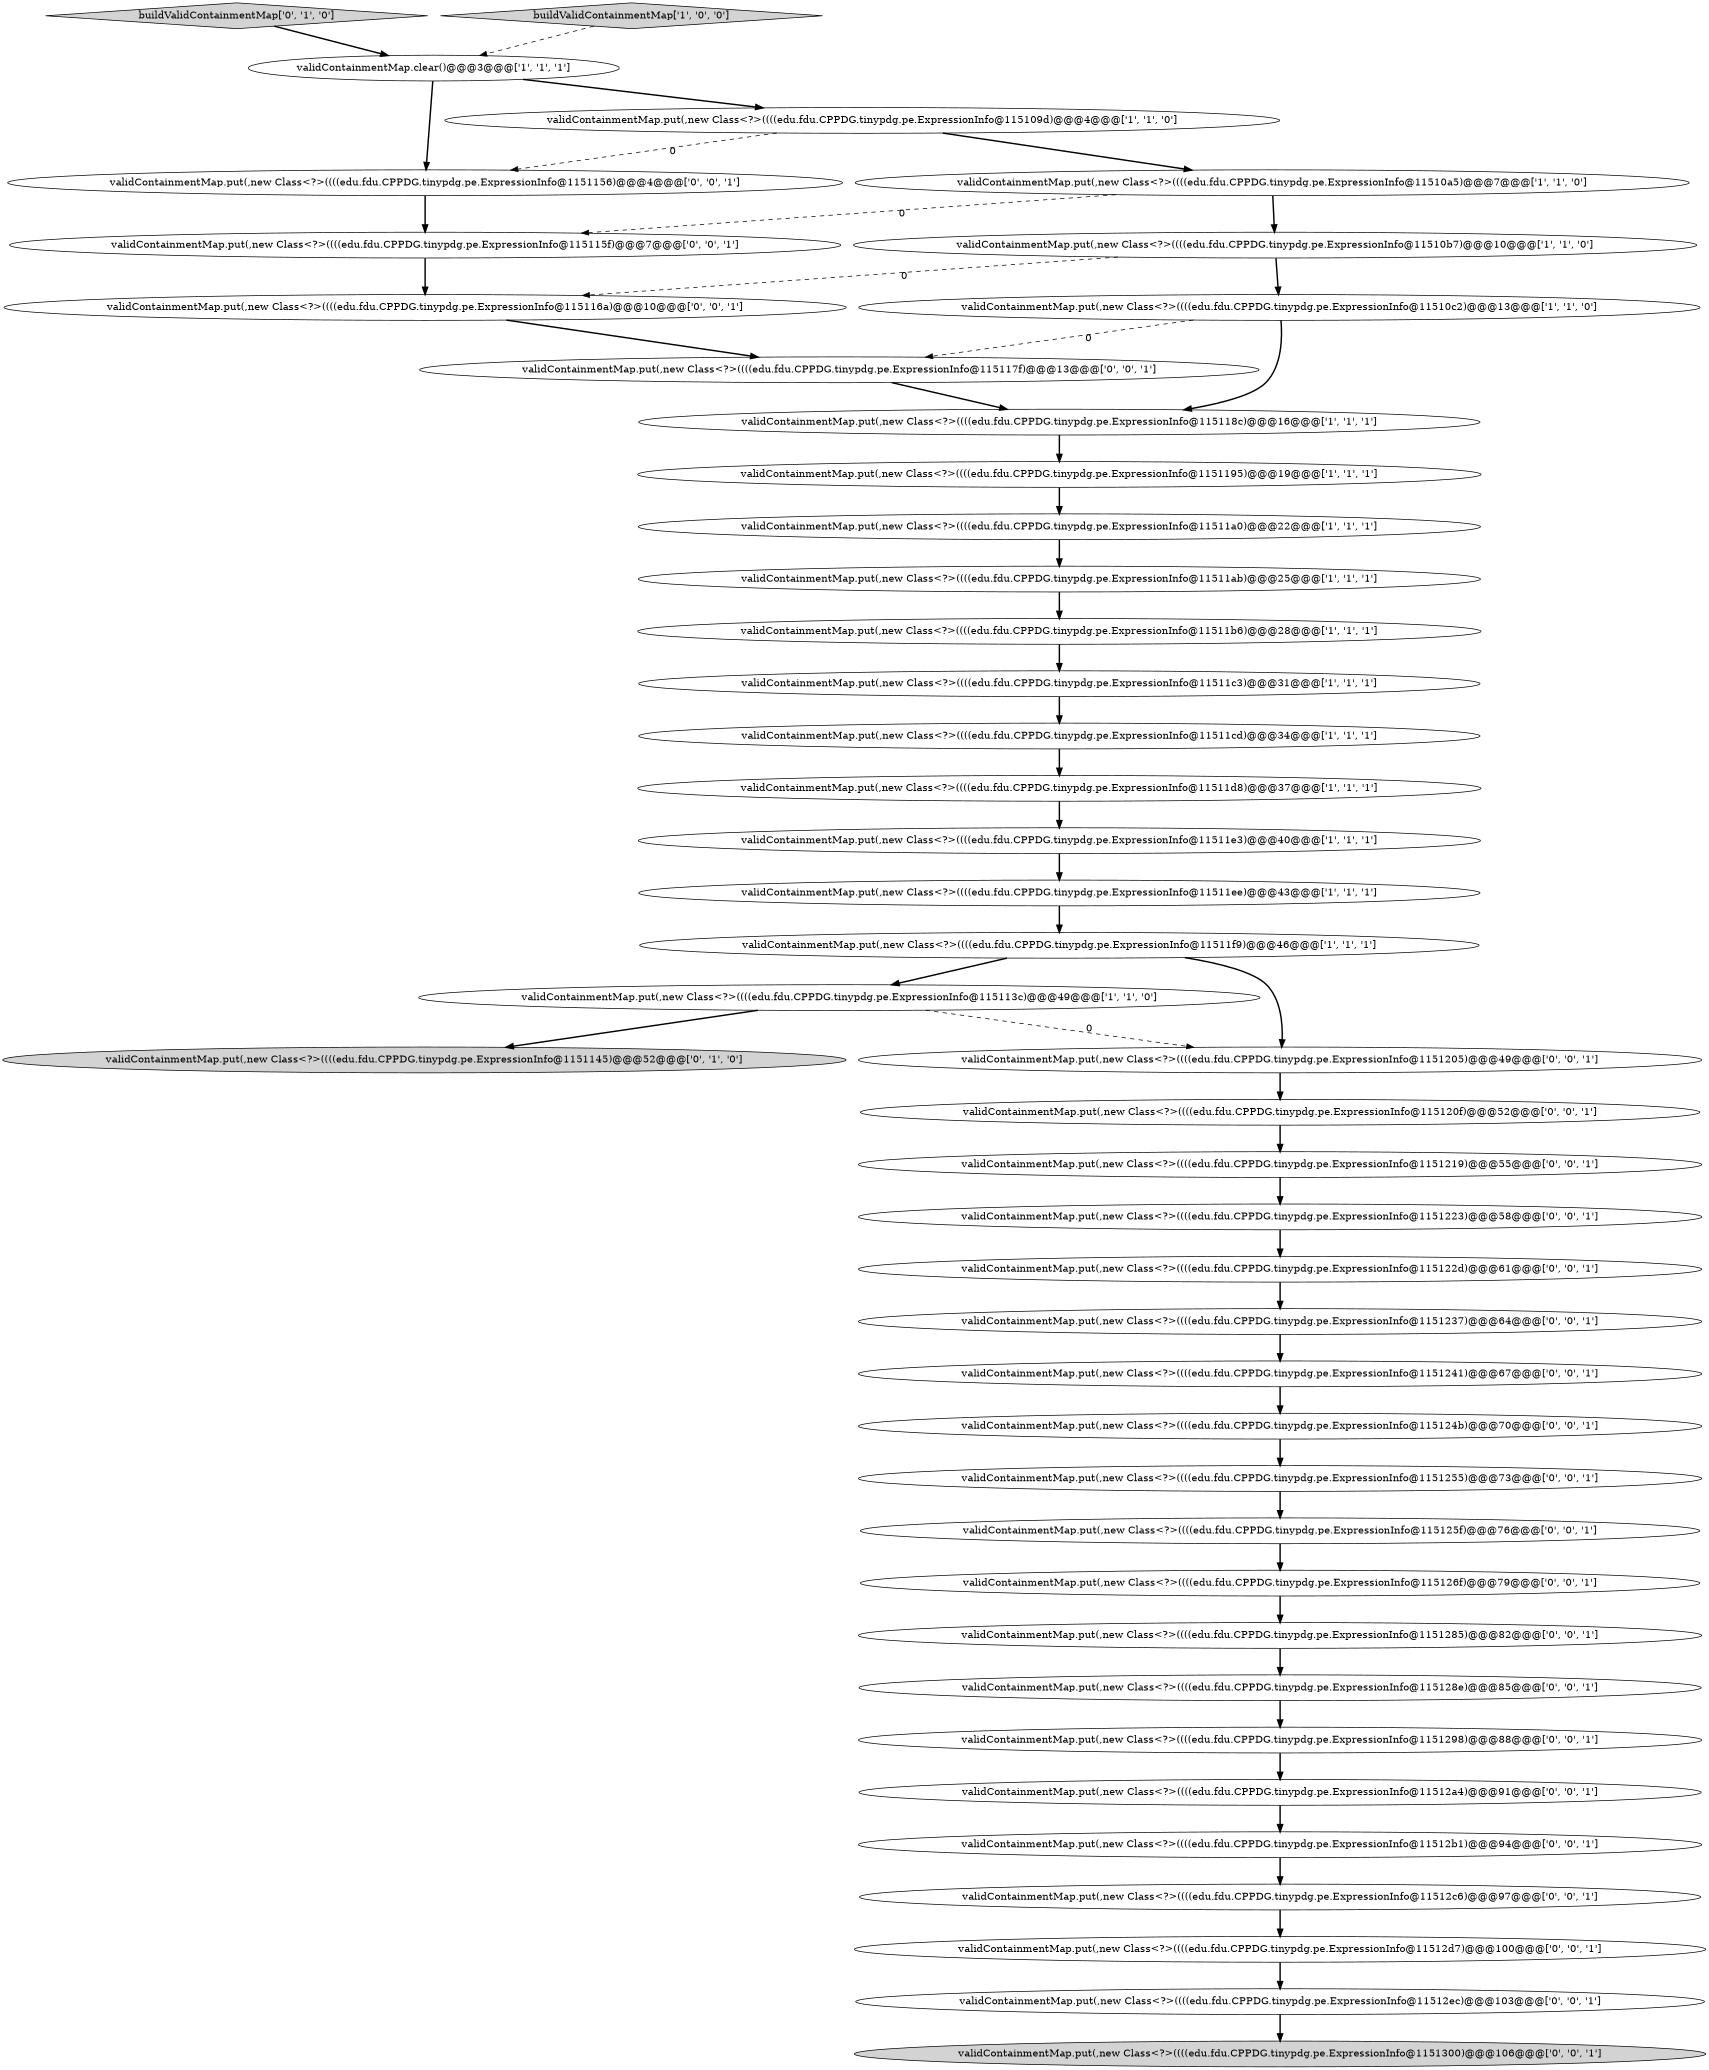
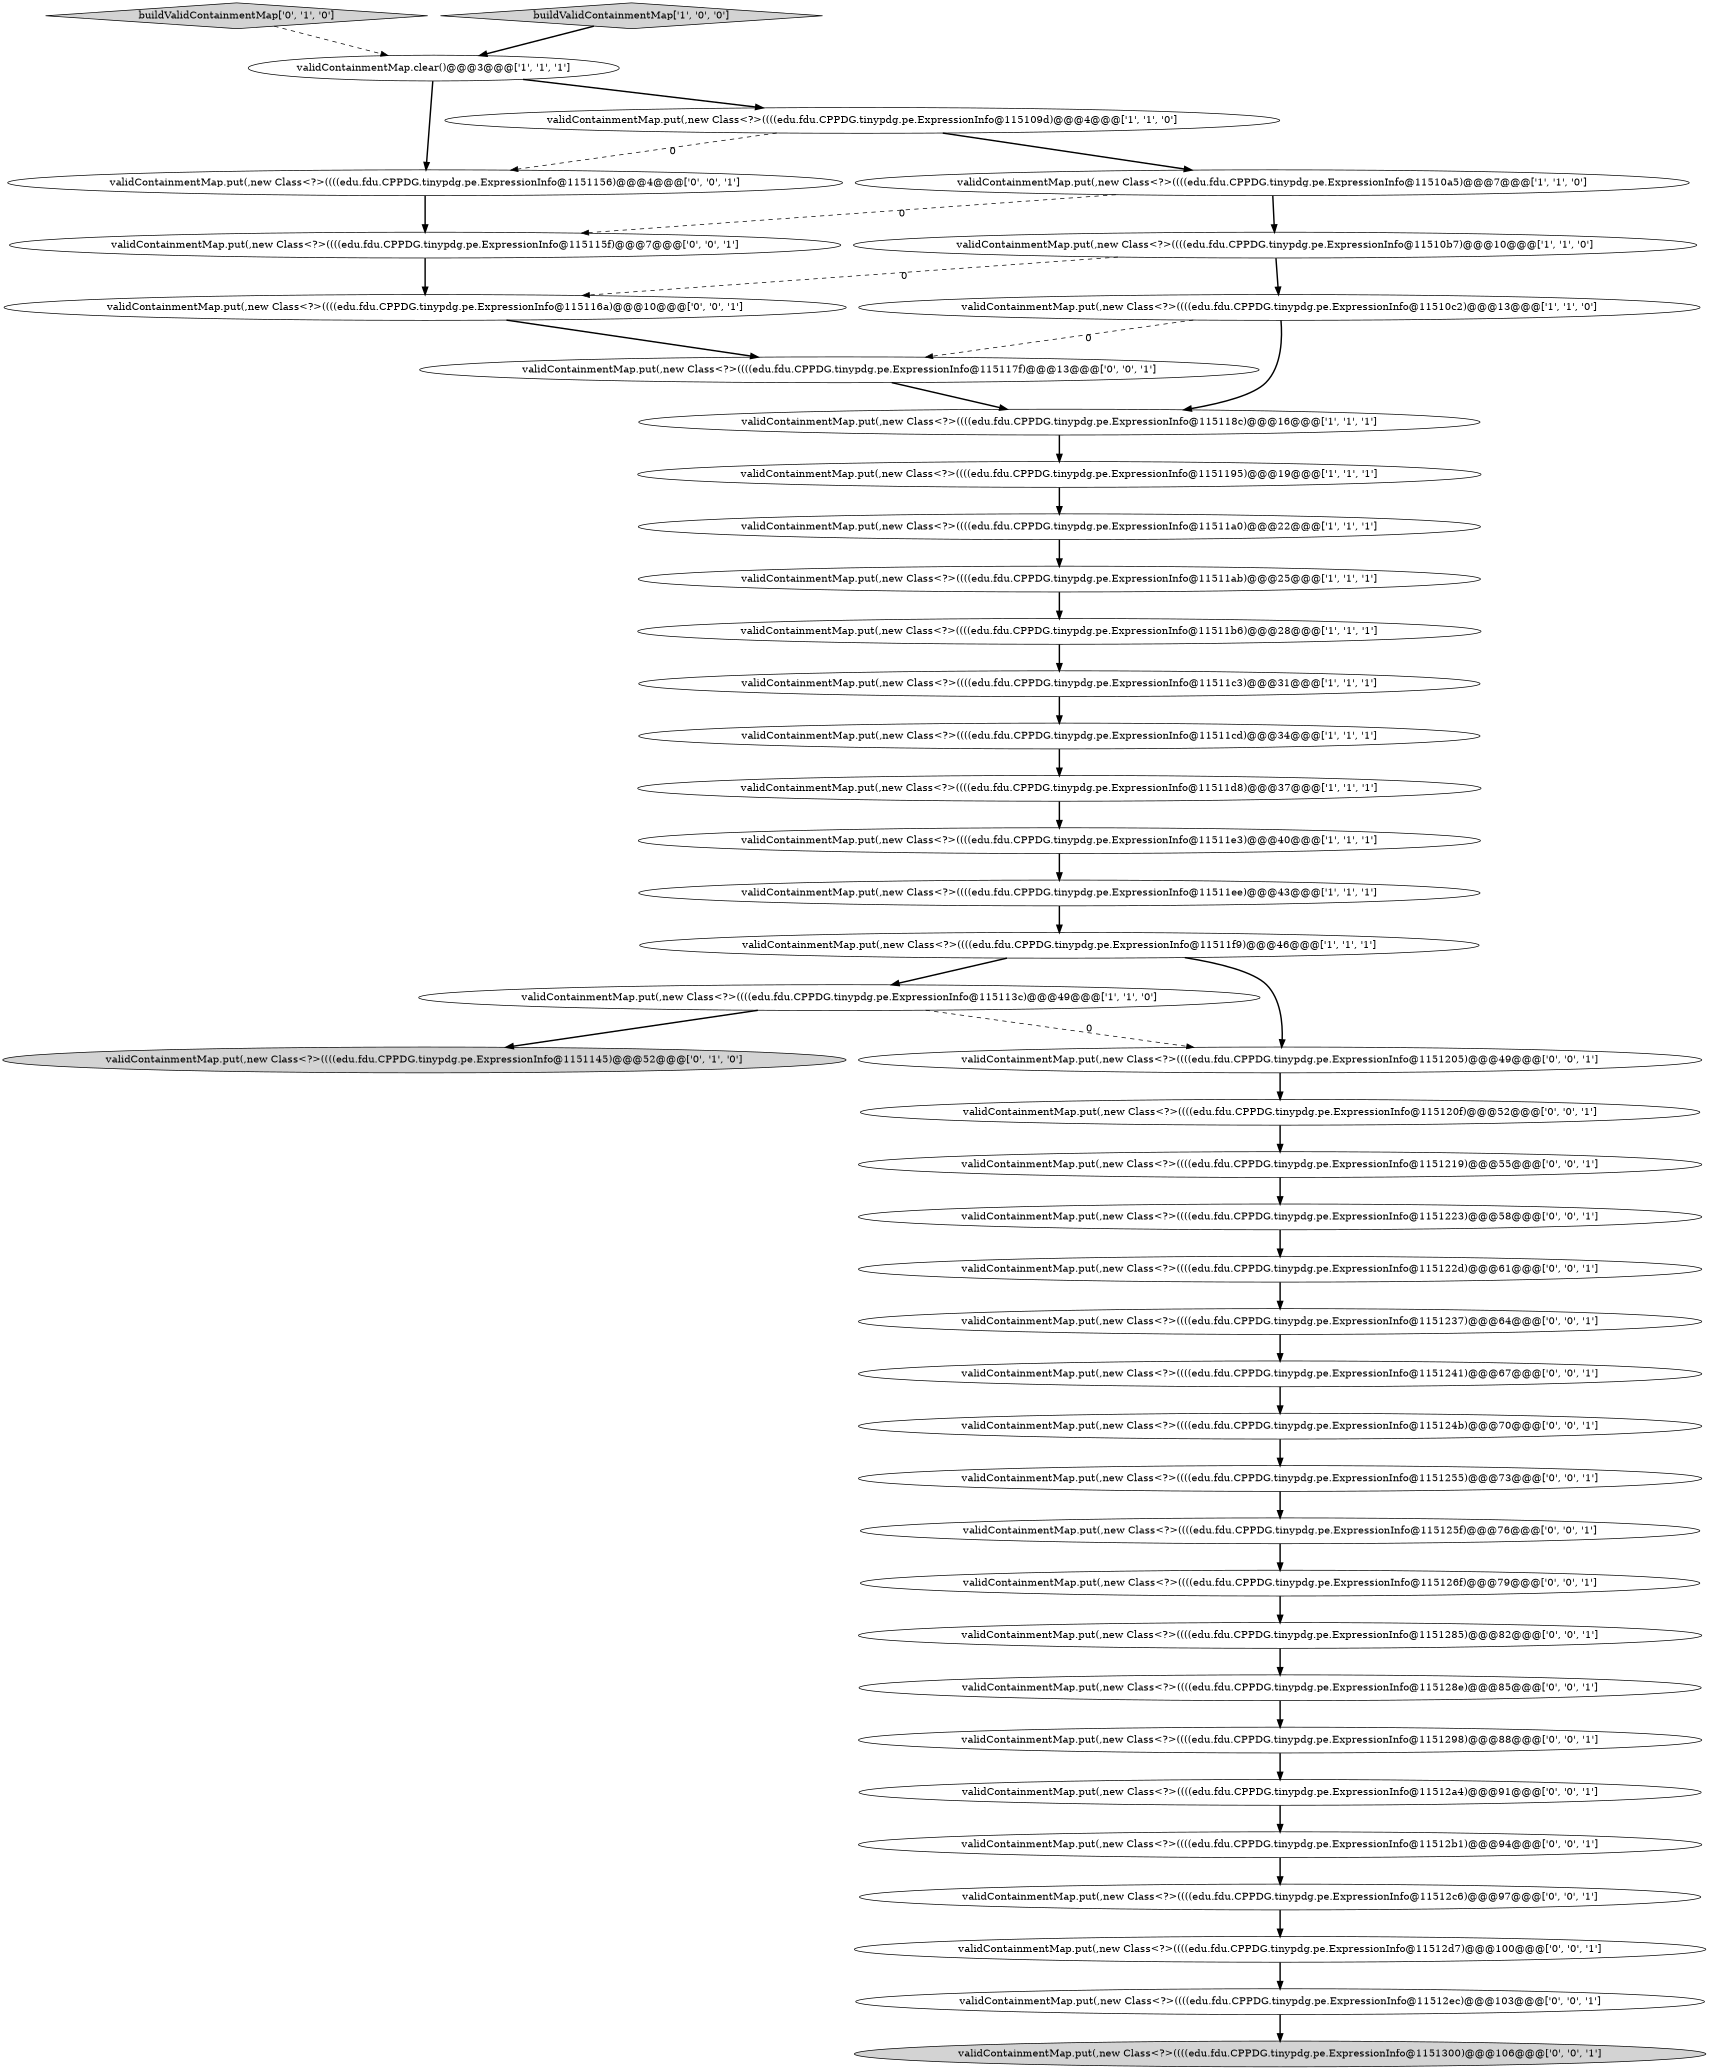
(328, 40) -> (328, 40)
(540, 40) -> (540, 40)
